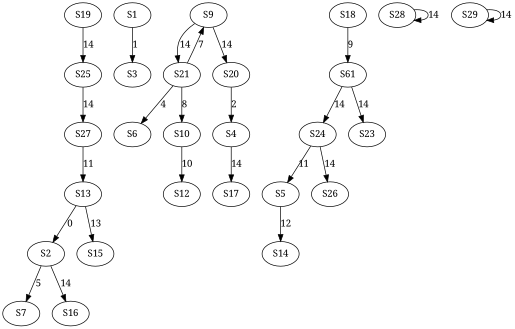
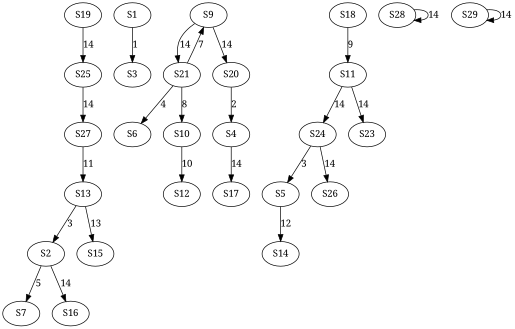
(348, 75) -> (348, 75)
(304, 164) -> (304, 164)
(70, 224) -> (70, 224)
